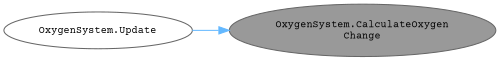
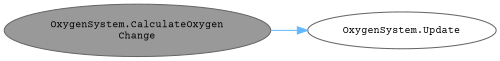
(205, 30) -> (284, 30)
